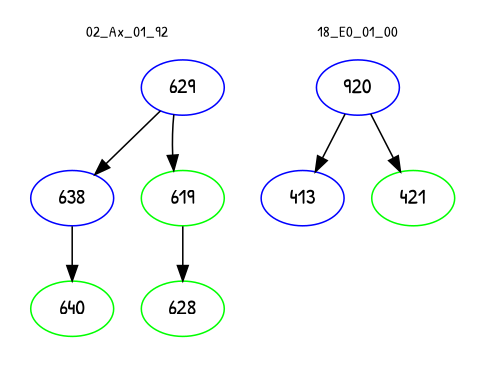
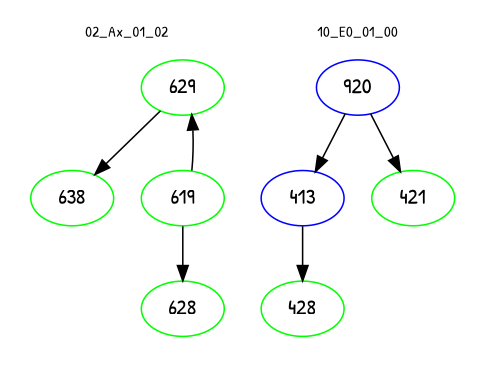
(127, 33) -> (127, 33)
(358, 33) -> (358, 33)
(183, 88) -> (183, 88)
(173, 135) -> (193, 150)
(72, 198) -> (72, 198)
(72, 309) -> none
none -> (303, 309)
